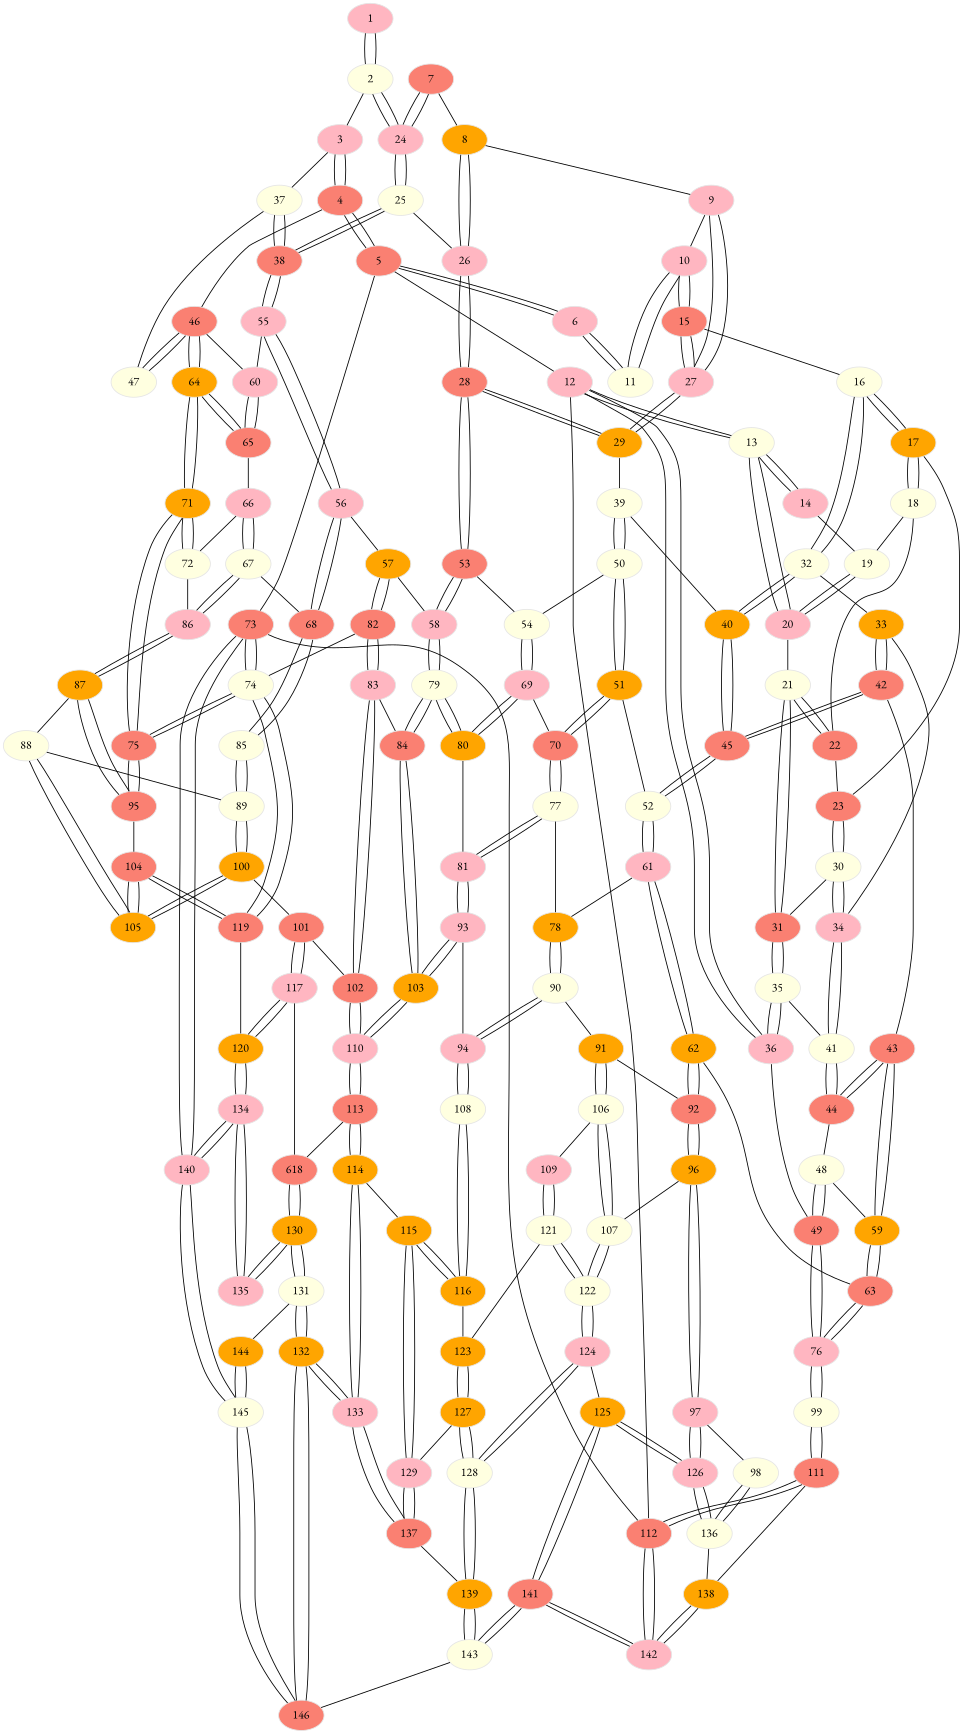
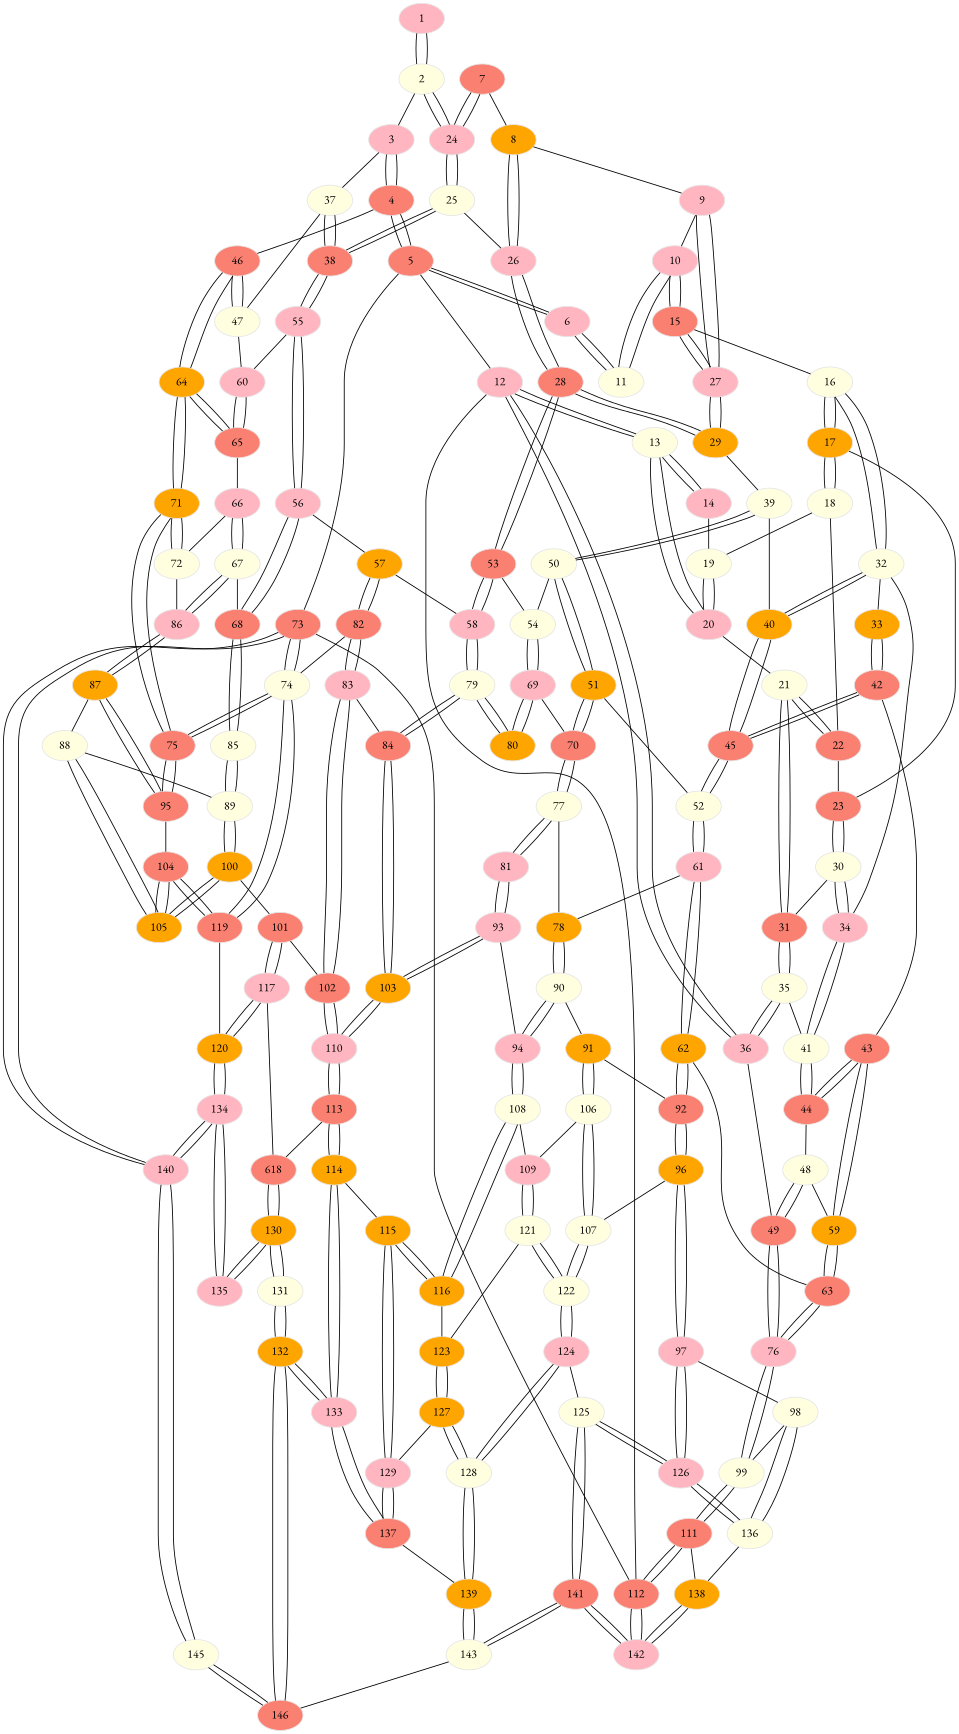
(225, 352) -> (240, 352)
(920, 780) -> (903, 738)
(463, 806) -> none
none -> (523, 1139)
(241, 1352) -> none
(603, 1412) -> (582, 1412)
none -> (768, 1443)
